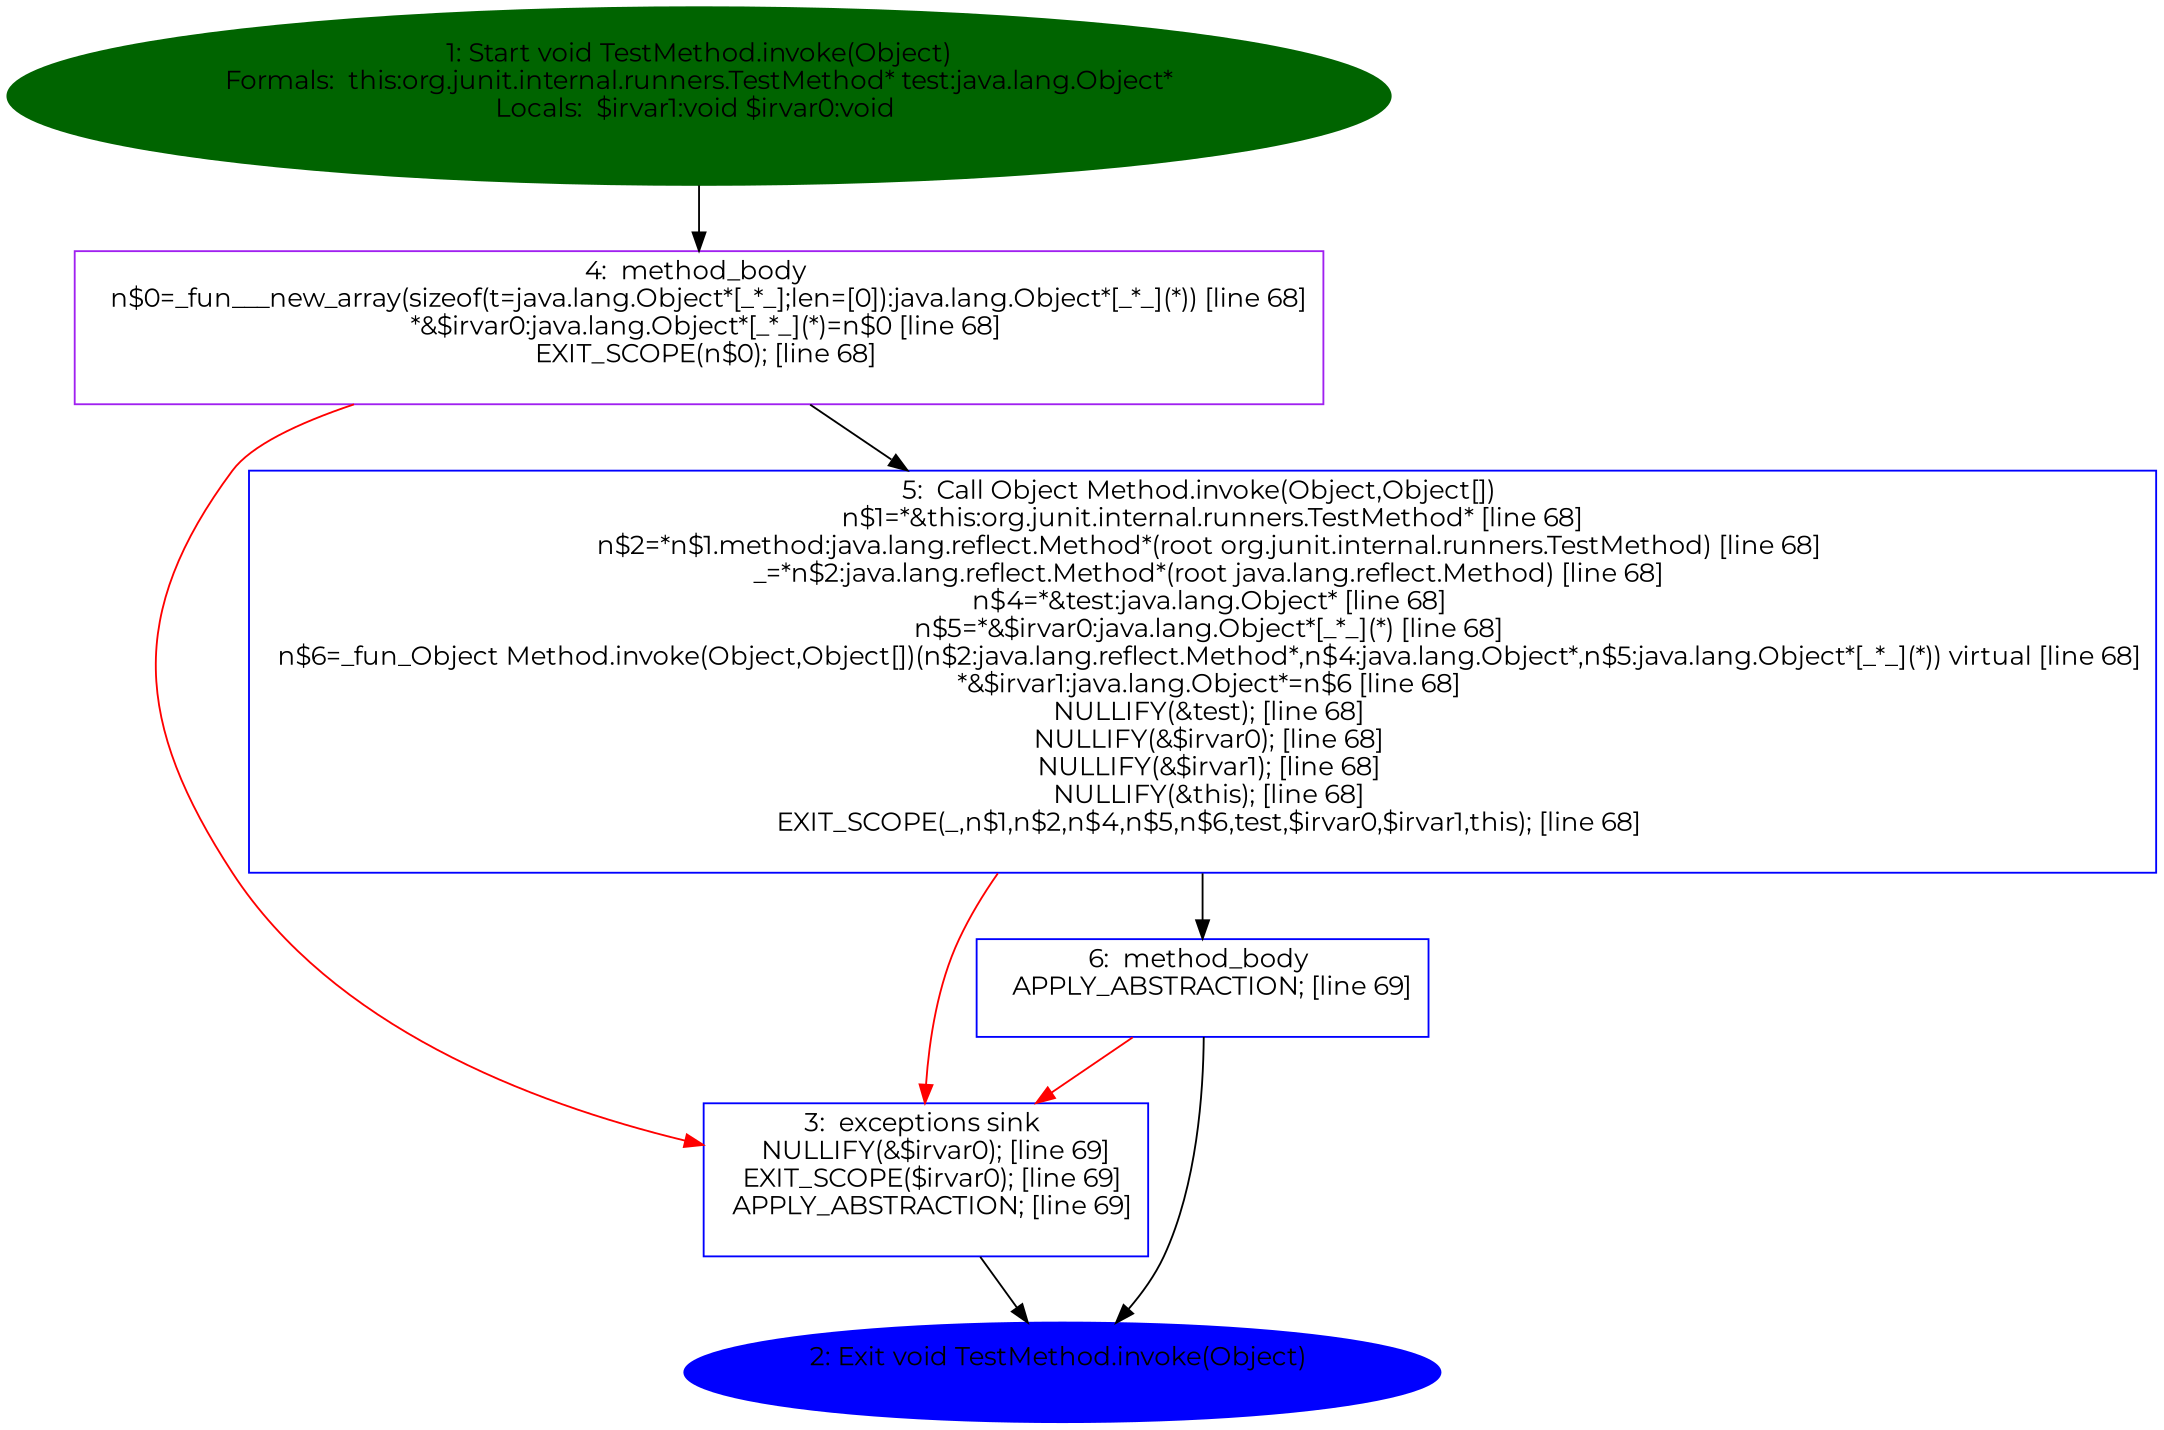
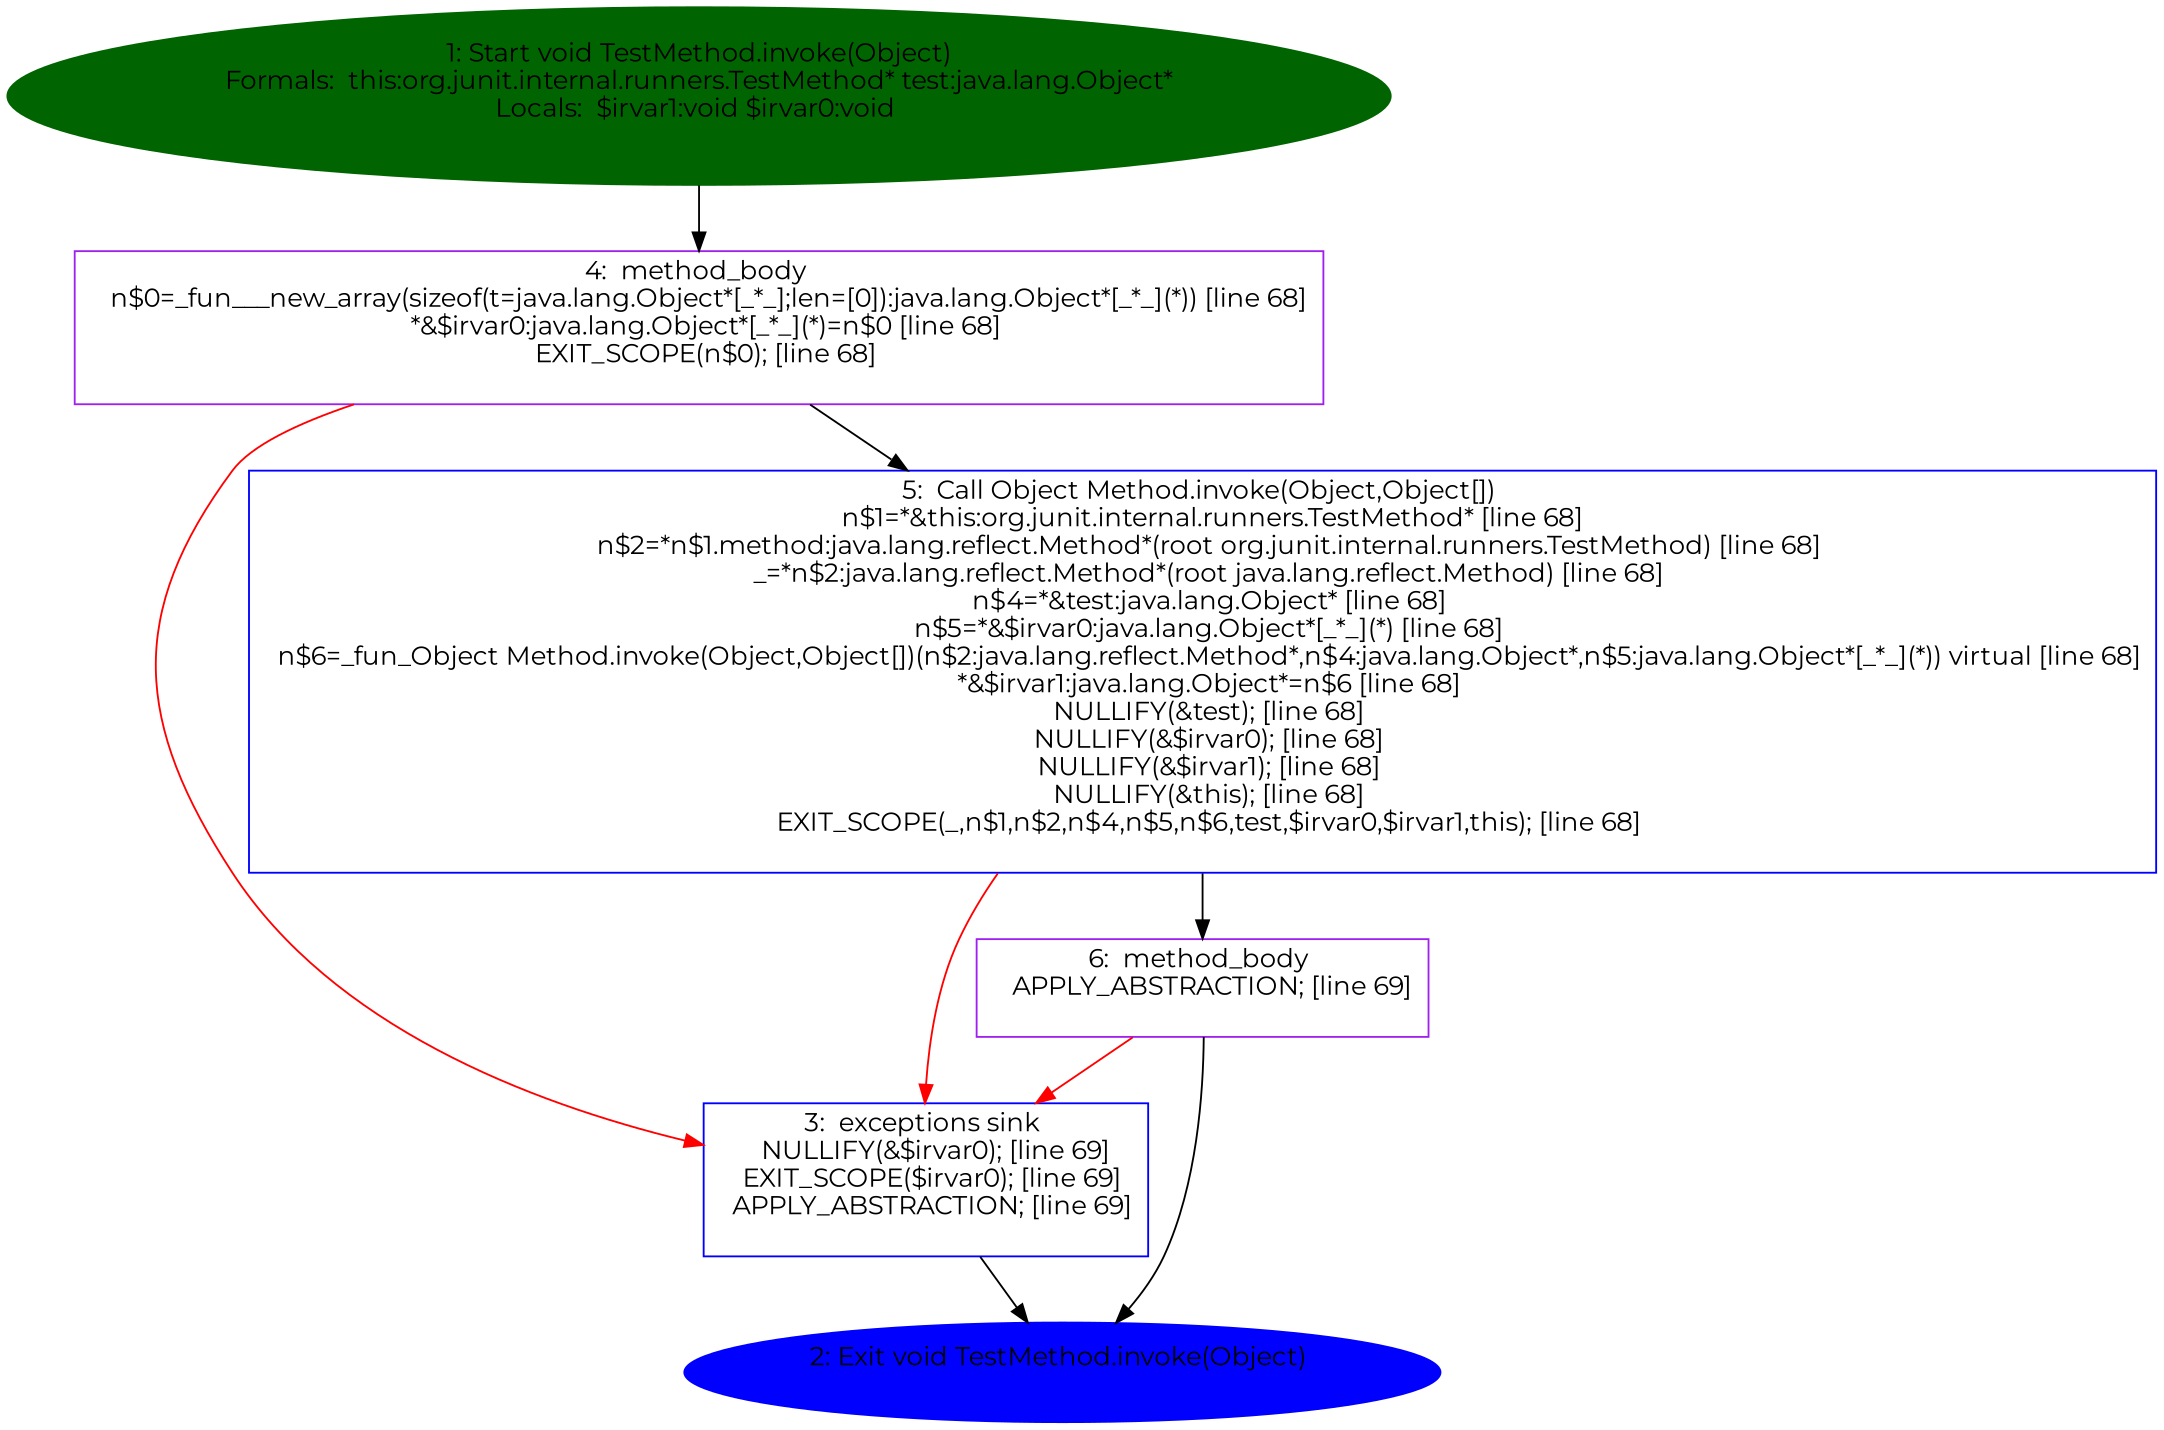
(1203, 988) -> (1203, 988)
